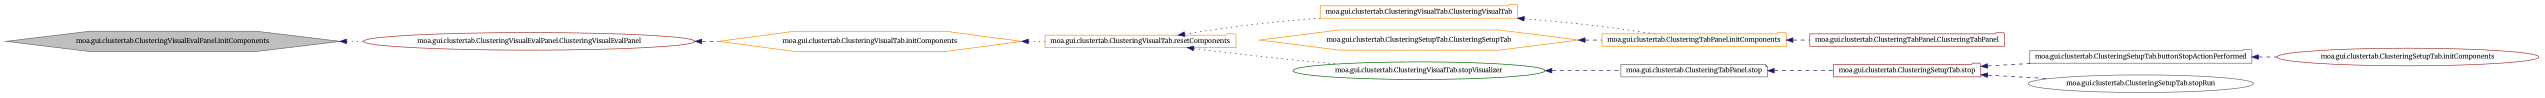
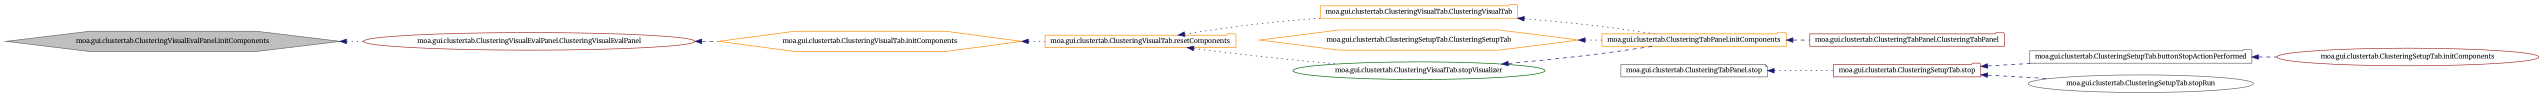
(1593, 40) -> (1593, 40)
(1586, 71) -> (1581, 56)
(1804, 71) -> (1804, 71)
